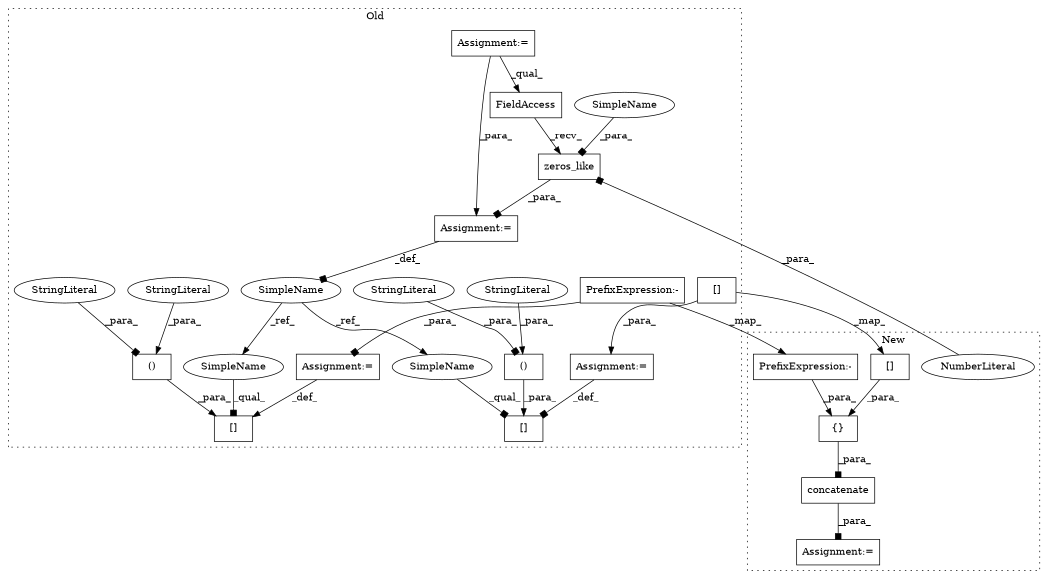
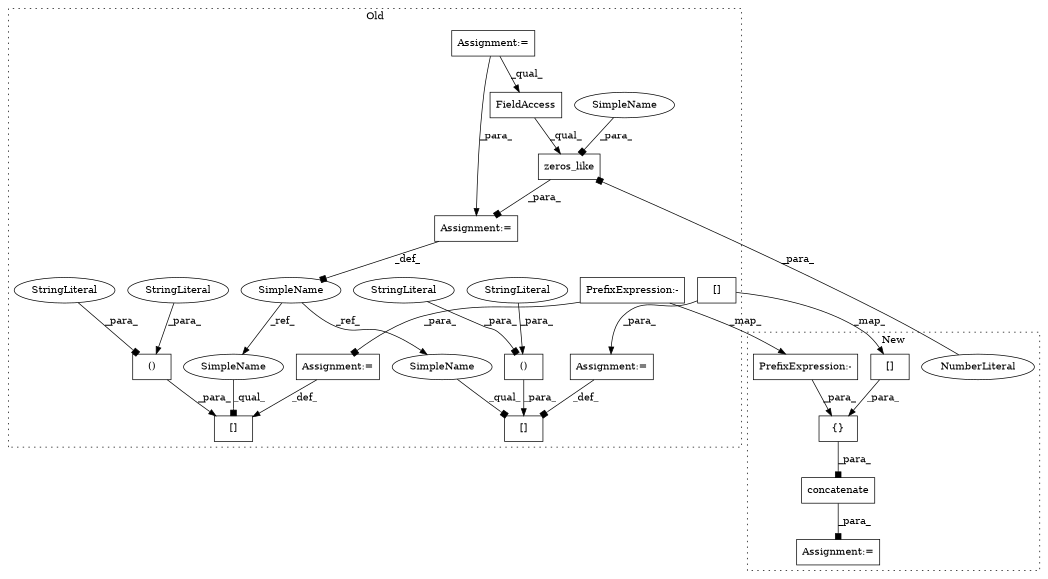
(566, 136) -> (566, 136)
